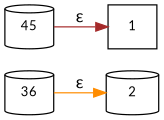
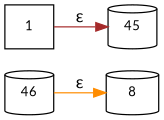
(75, 27) -> (75, 27)
(29, 93) -> (29, 93)
(132, 93) -> (132, 93)
